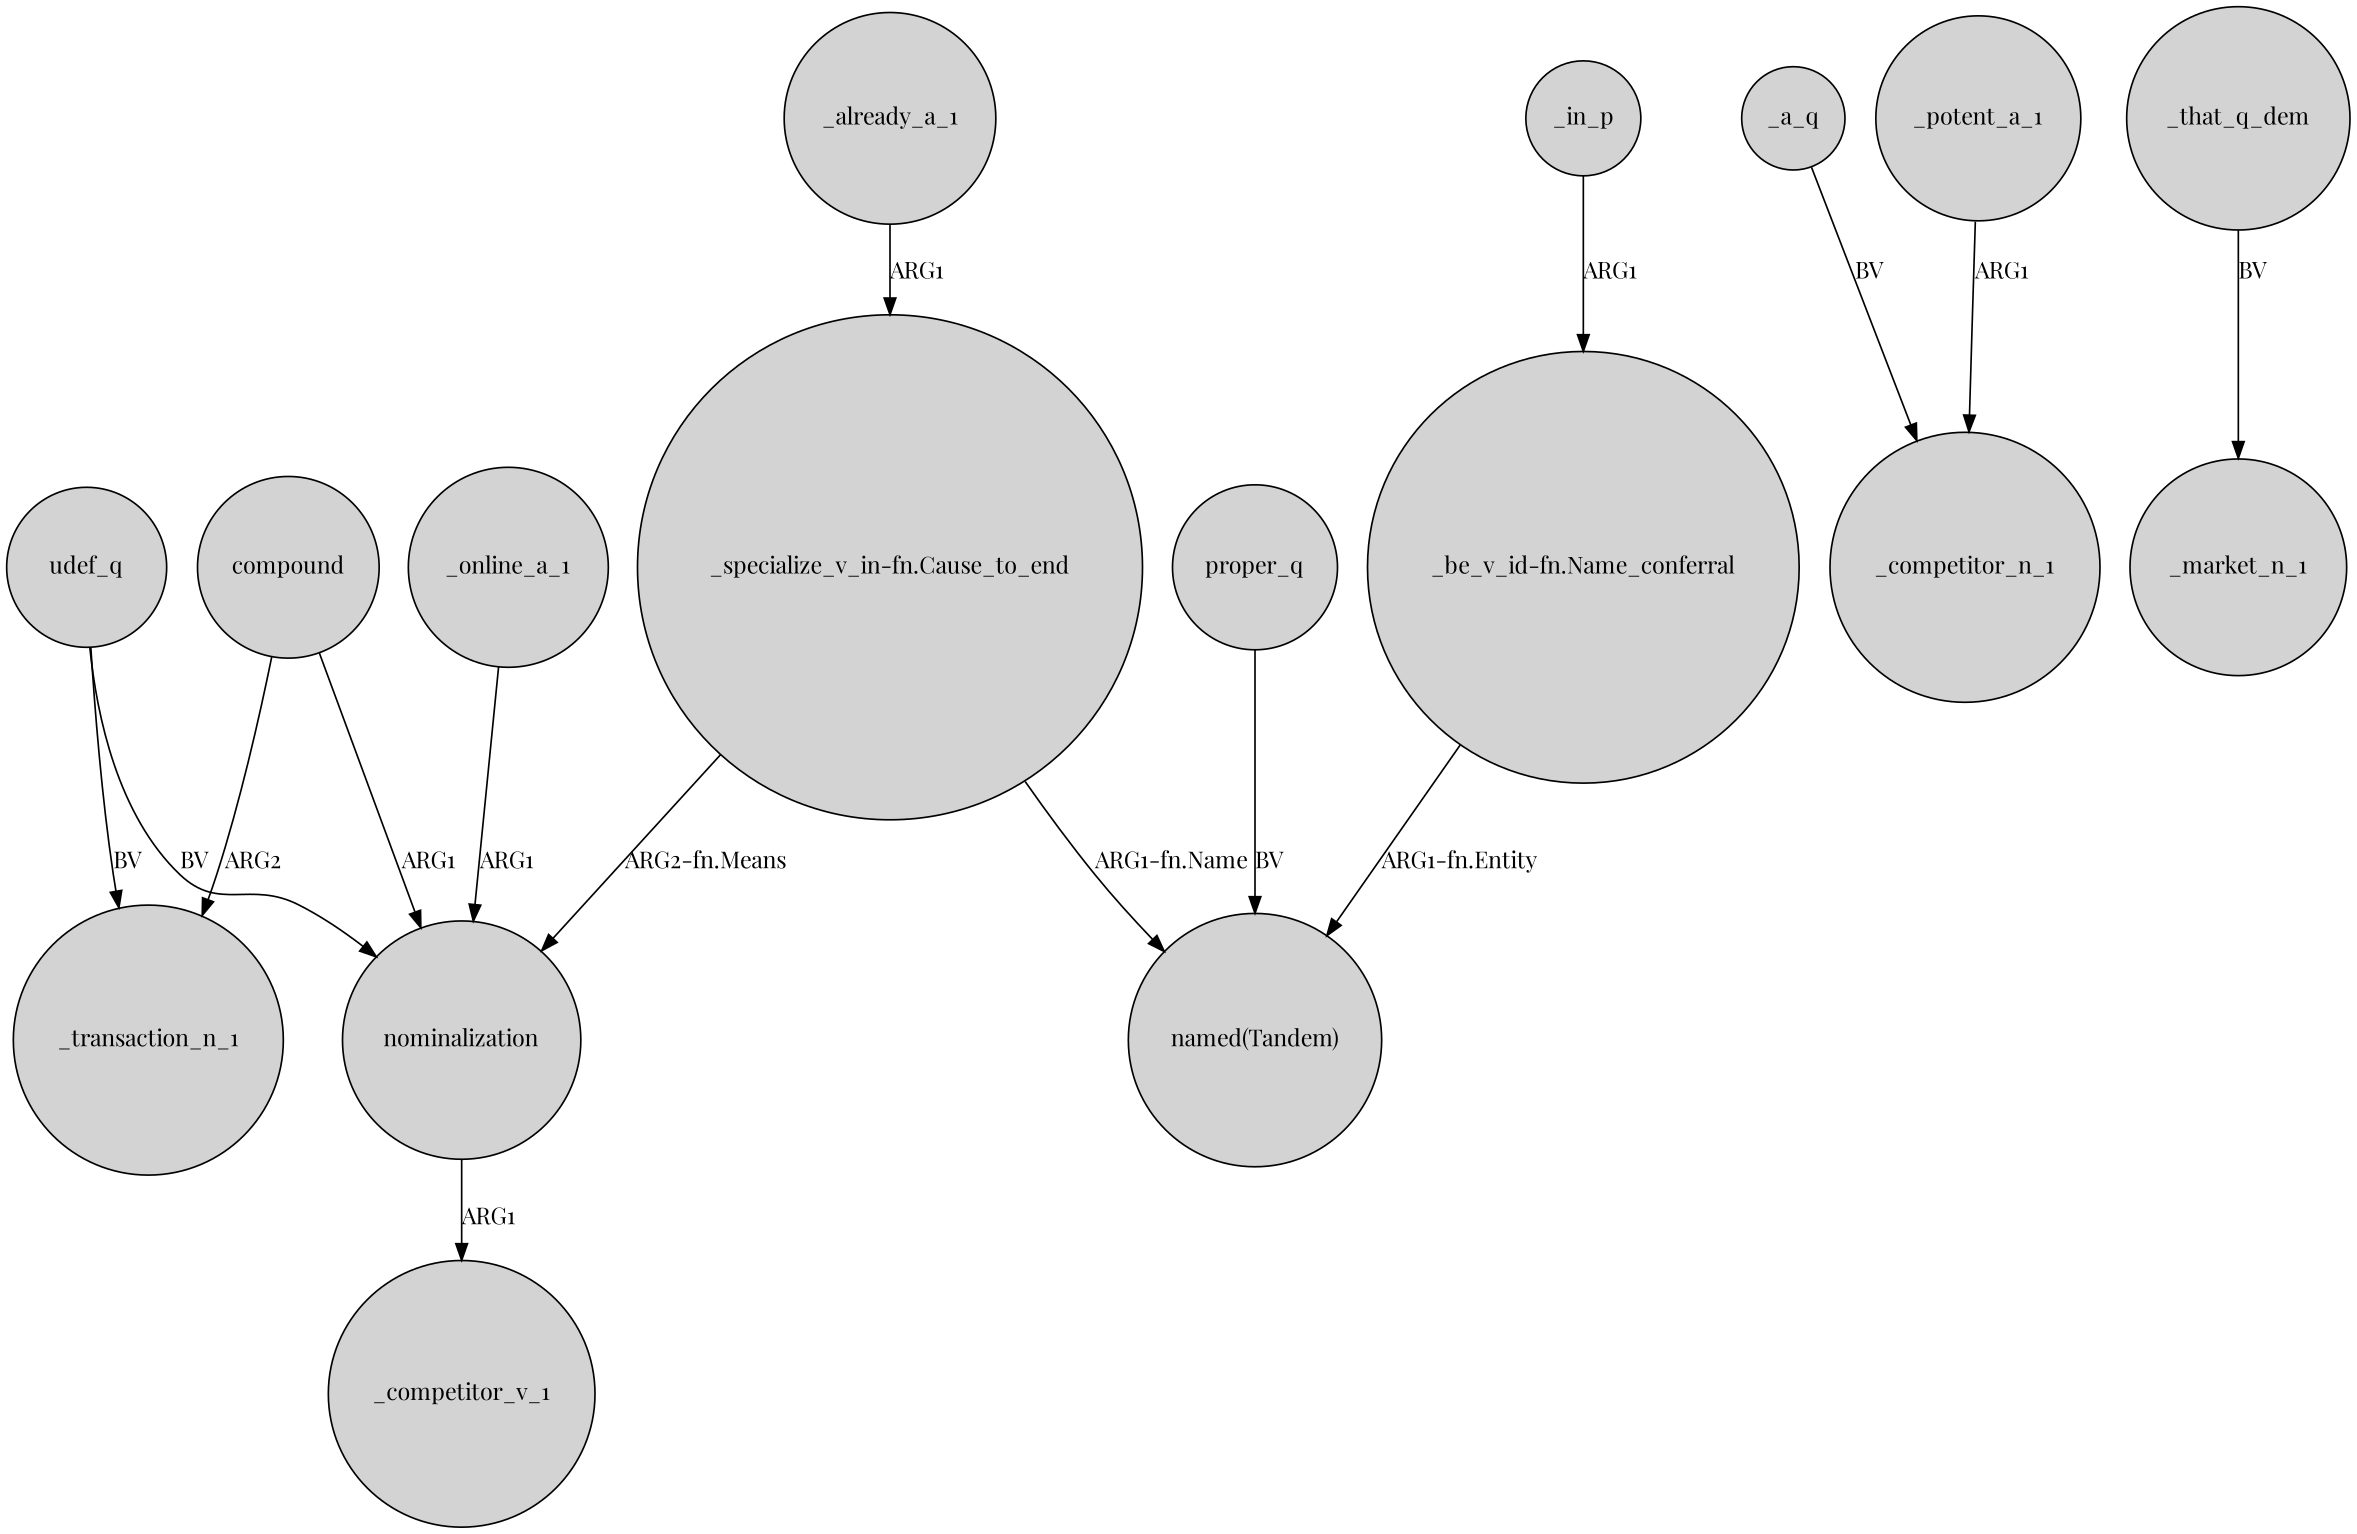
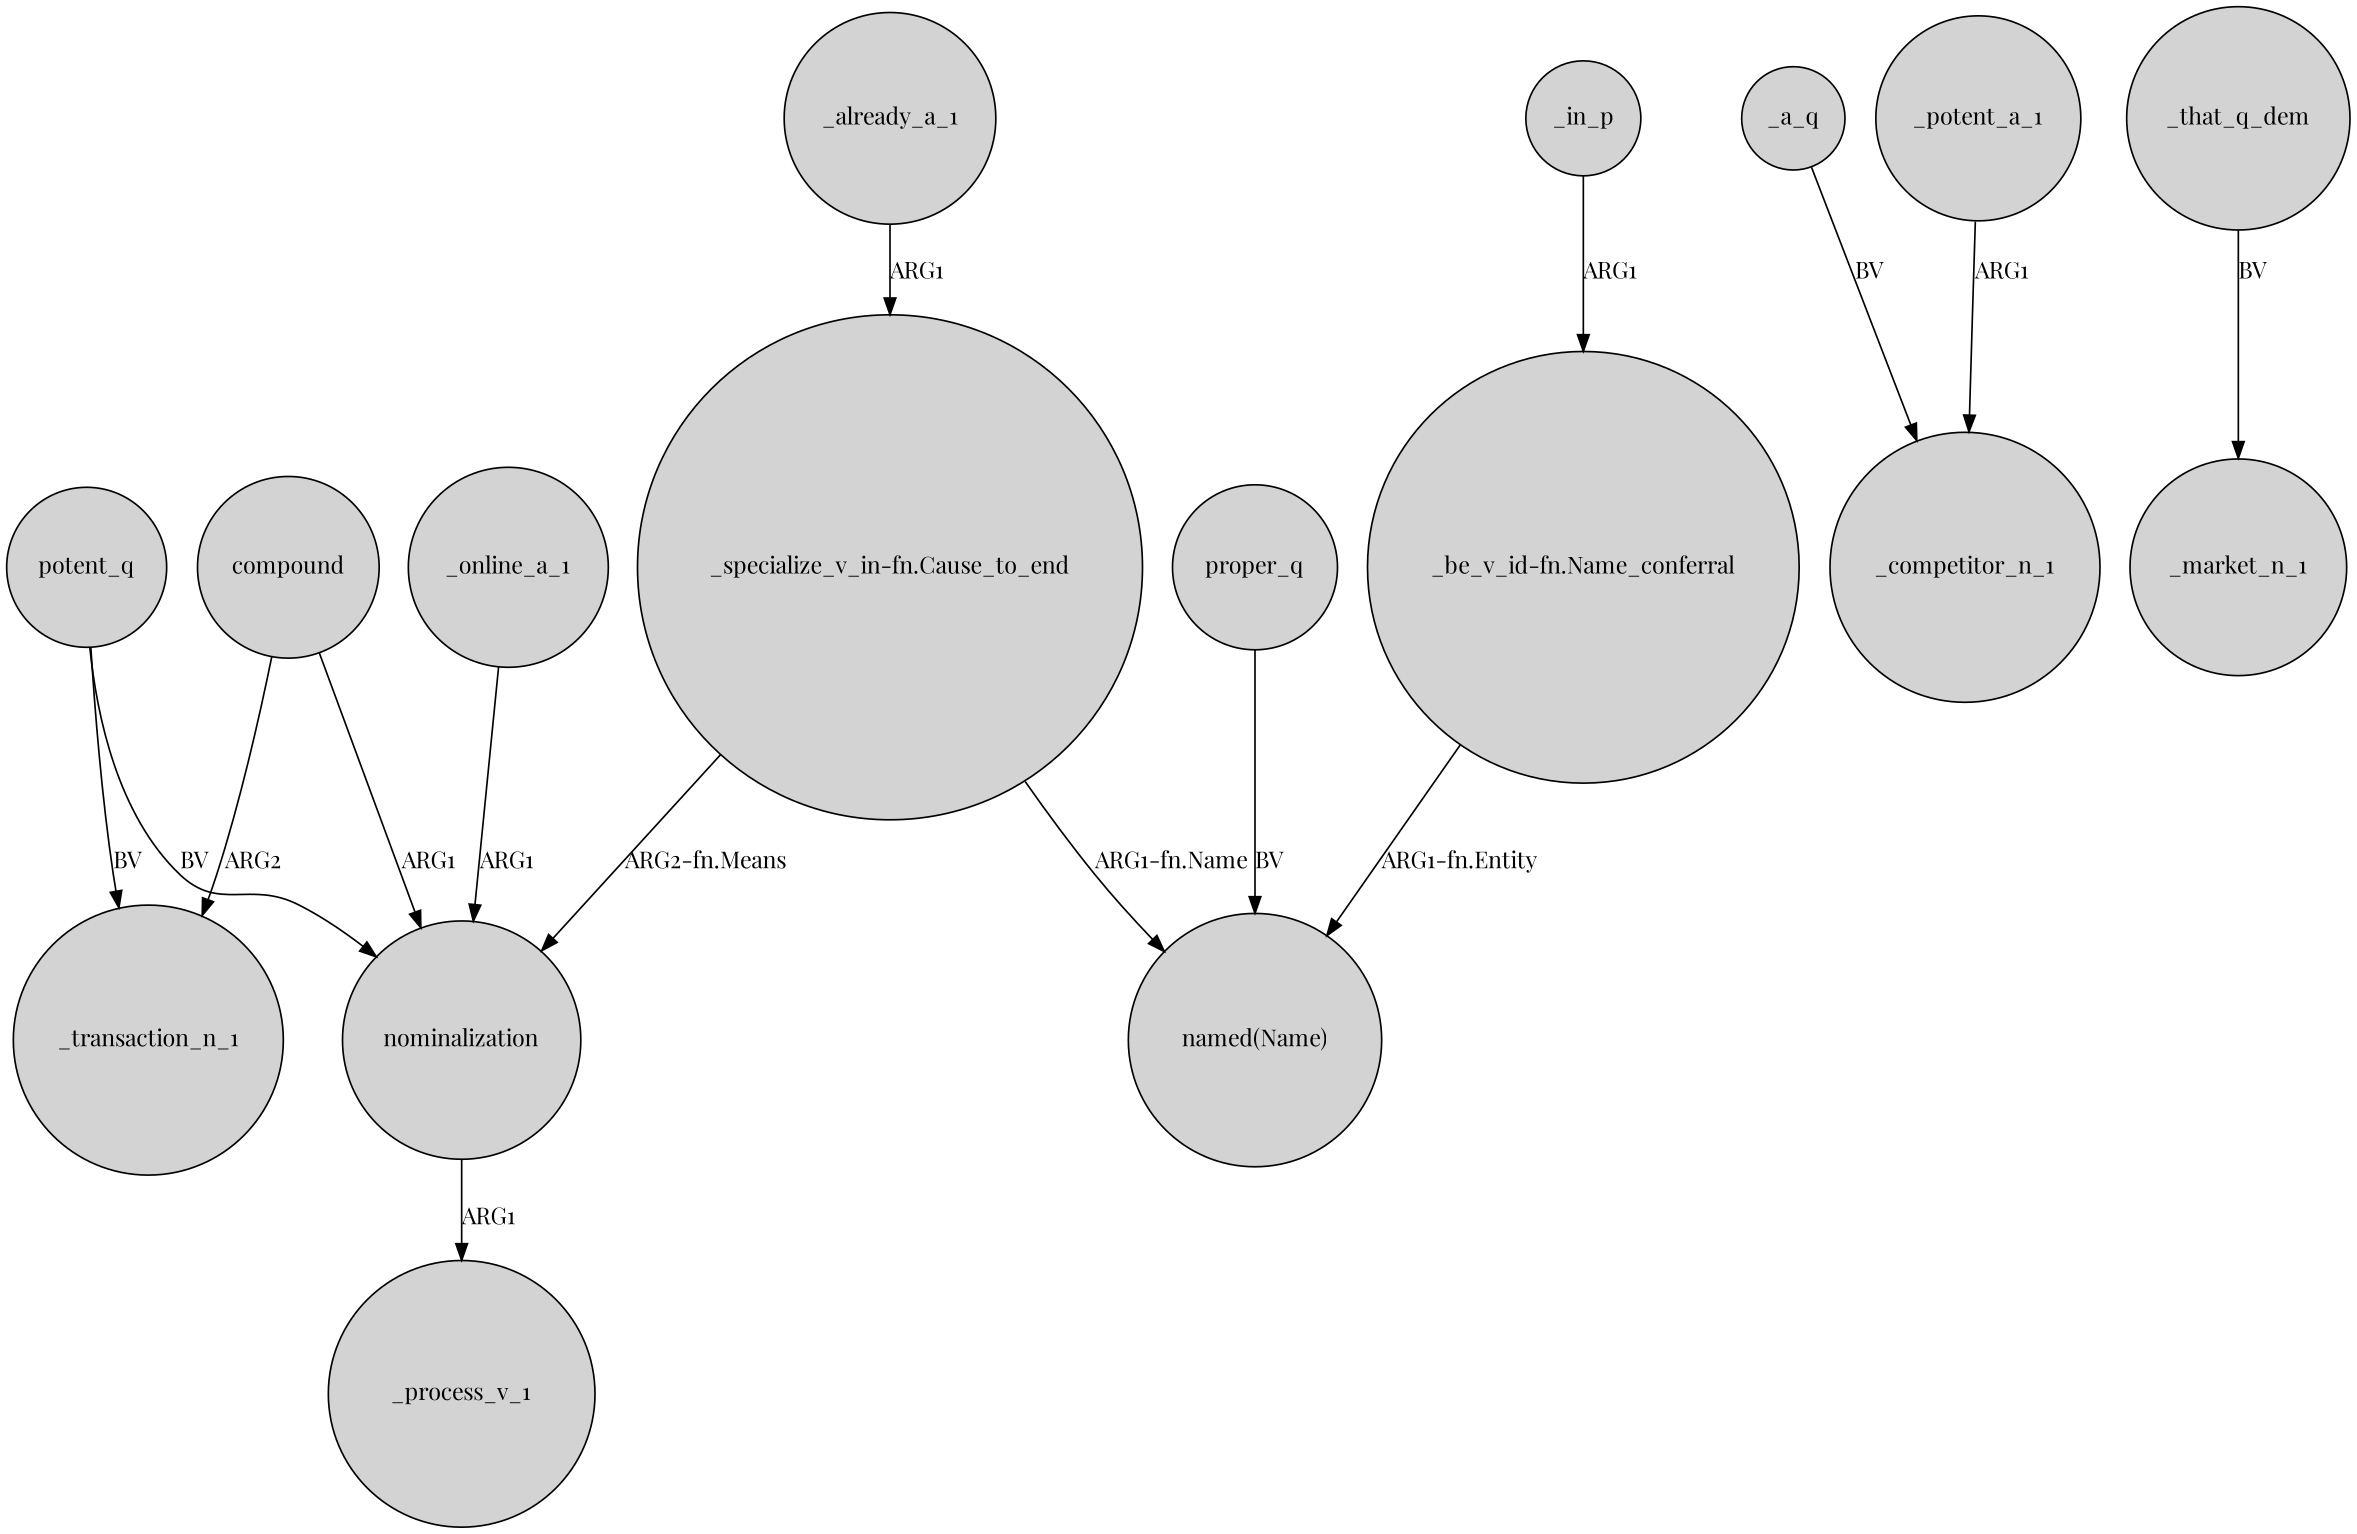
(87, 567) -> (87, 567)
(1255, 1040) -> (1255, 1040)
(462, 1394) -> (462, 1394)
